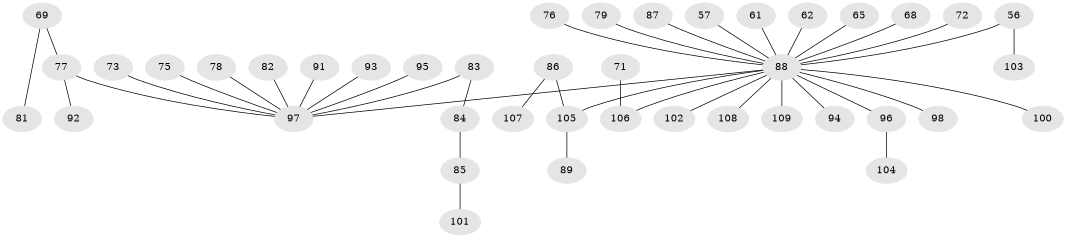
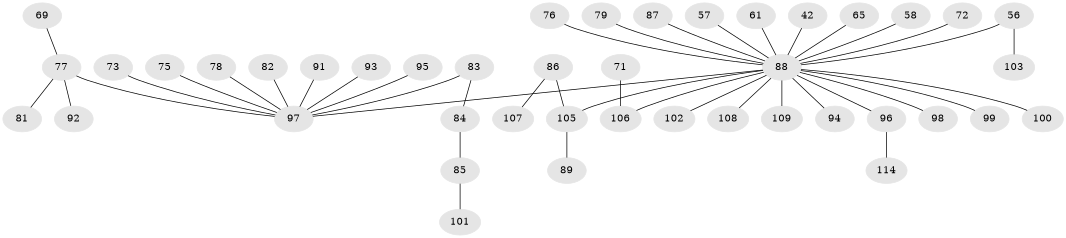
(808, 16) -> (808, 16)
(911, 16) -> (911, 16)
(32, 67) -> (42, 93)
none -> (990, 119)
(887, 171) -> (887, 171)
